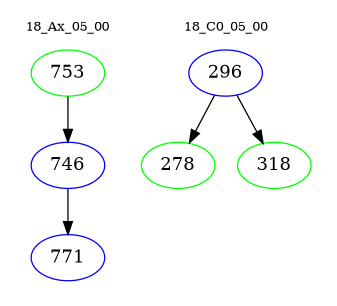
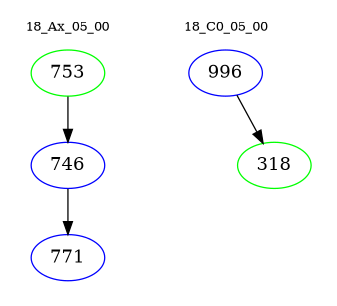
(226, 73) -> (226, 73)
(178, 165) -> none
